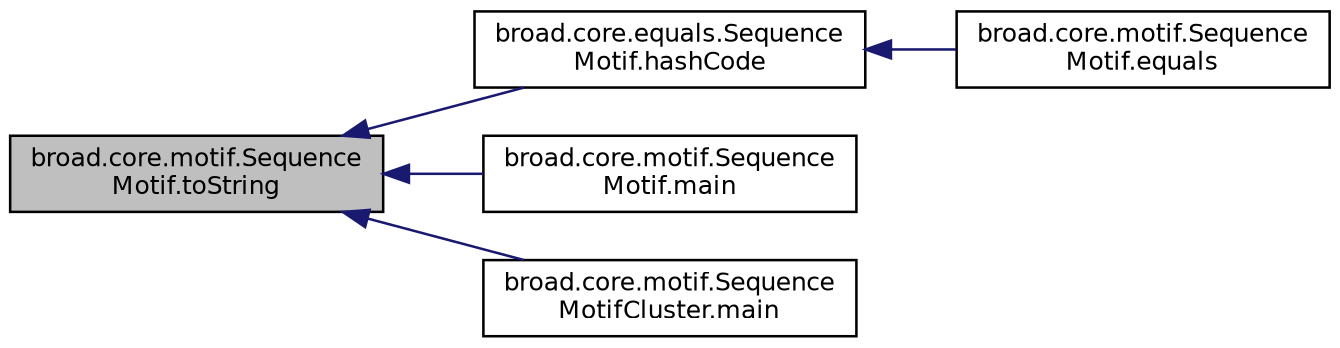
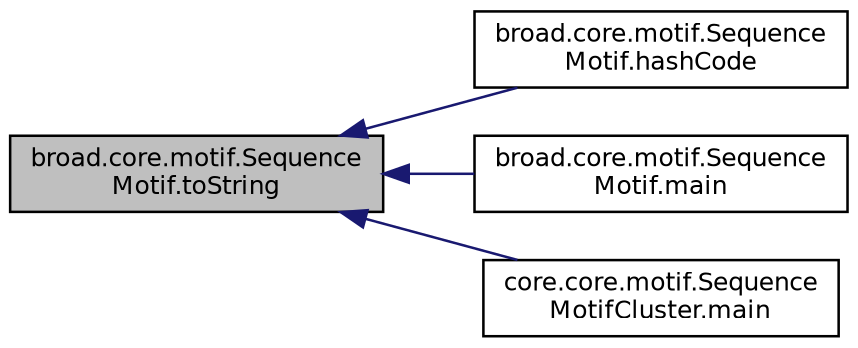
(670, 49) -> (661, 49)
(1143, 49) -> none
(670, 298) -> (661, 298)
